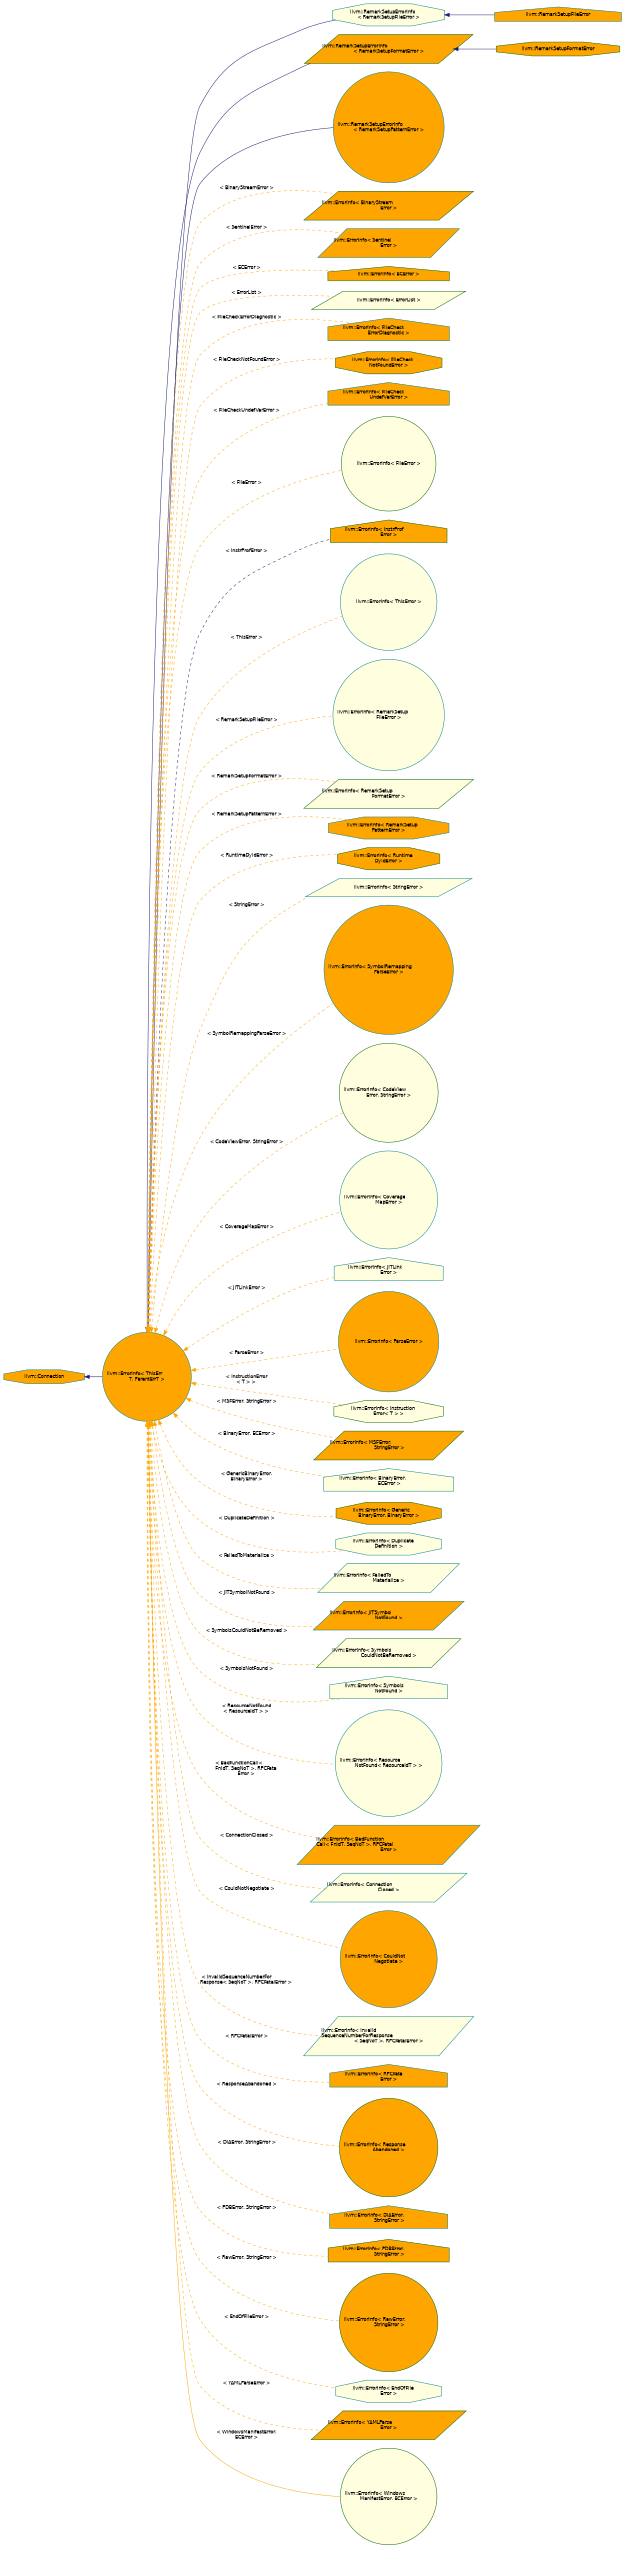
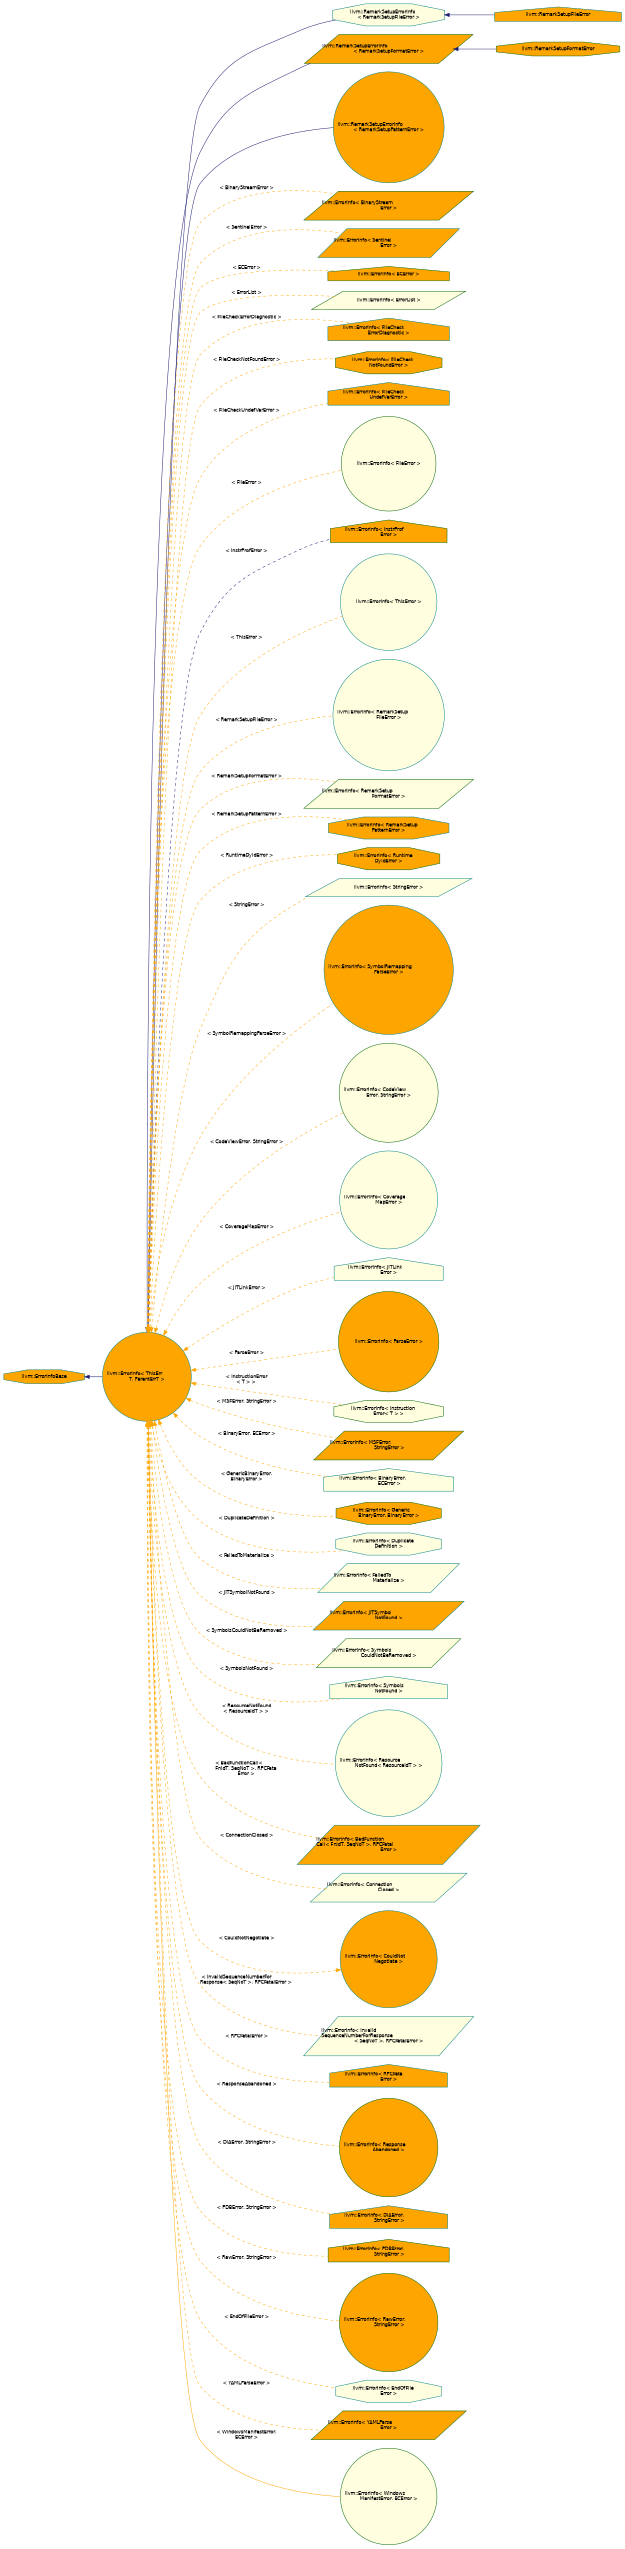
(389, 1342) -> (389, 1342)
(44, 1377) -> (44, 1377)
(171, 1737) -> (172, 1822)
